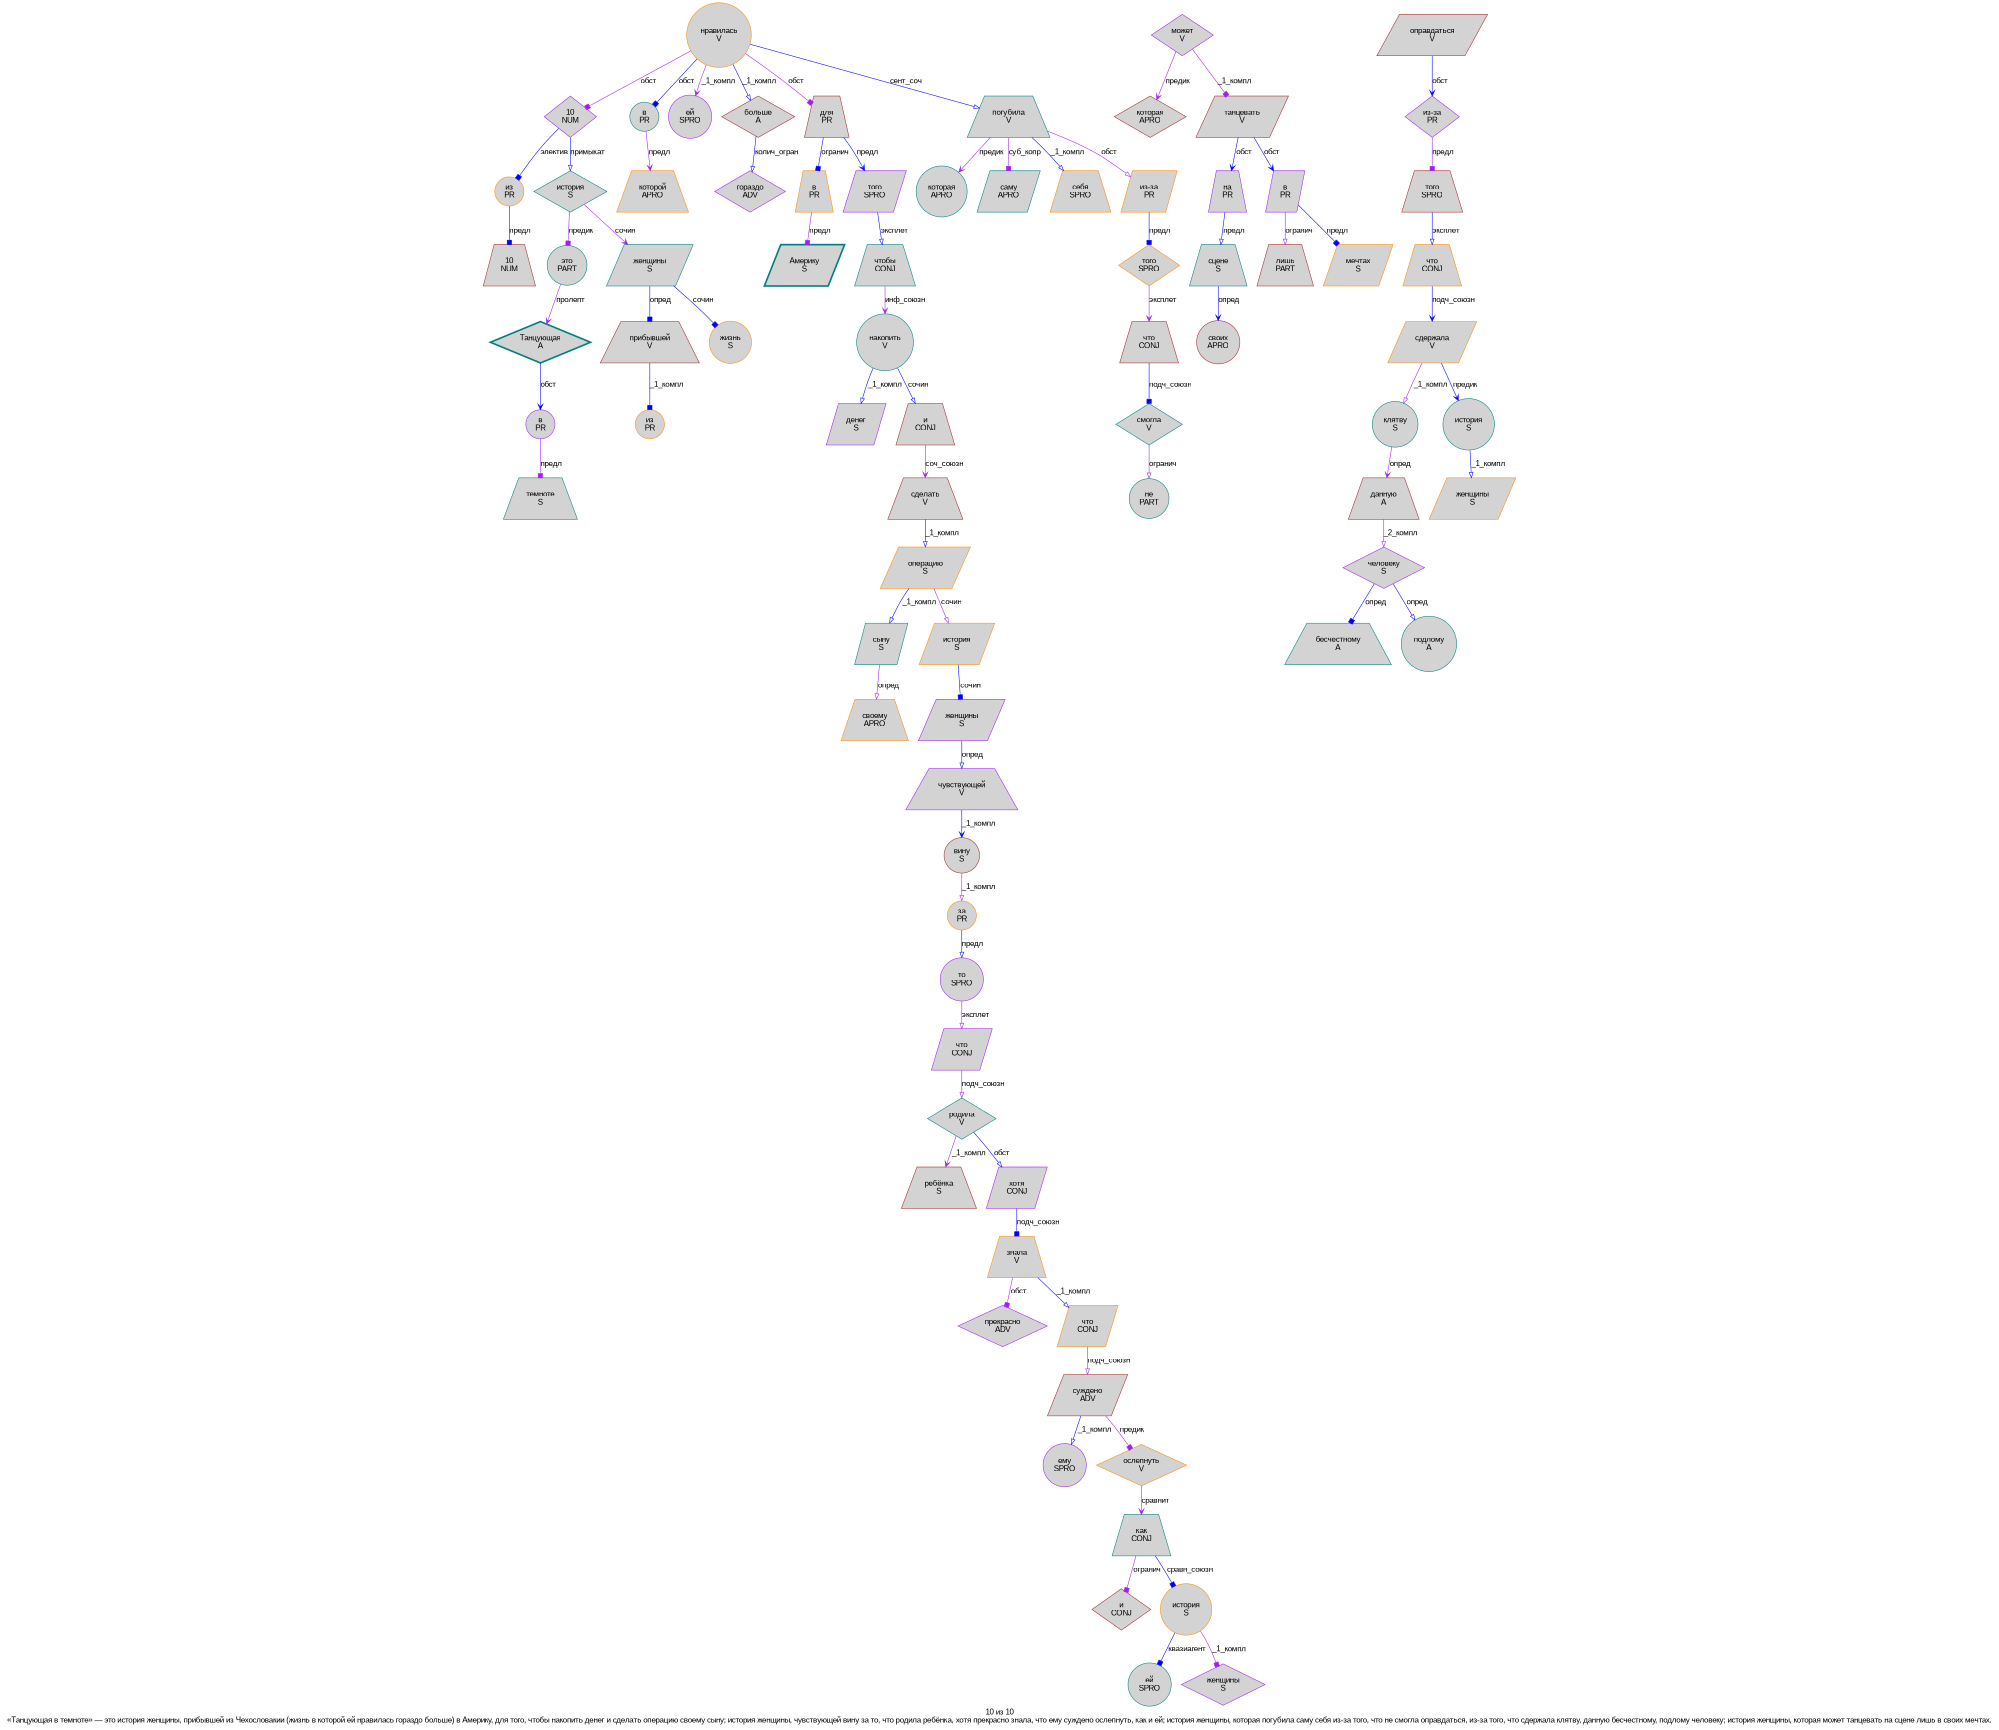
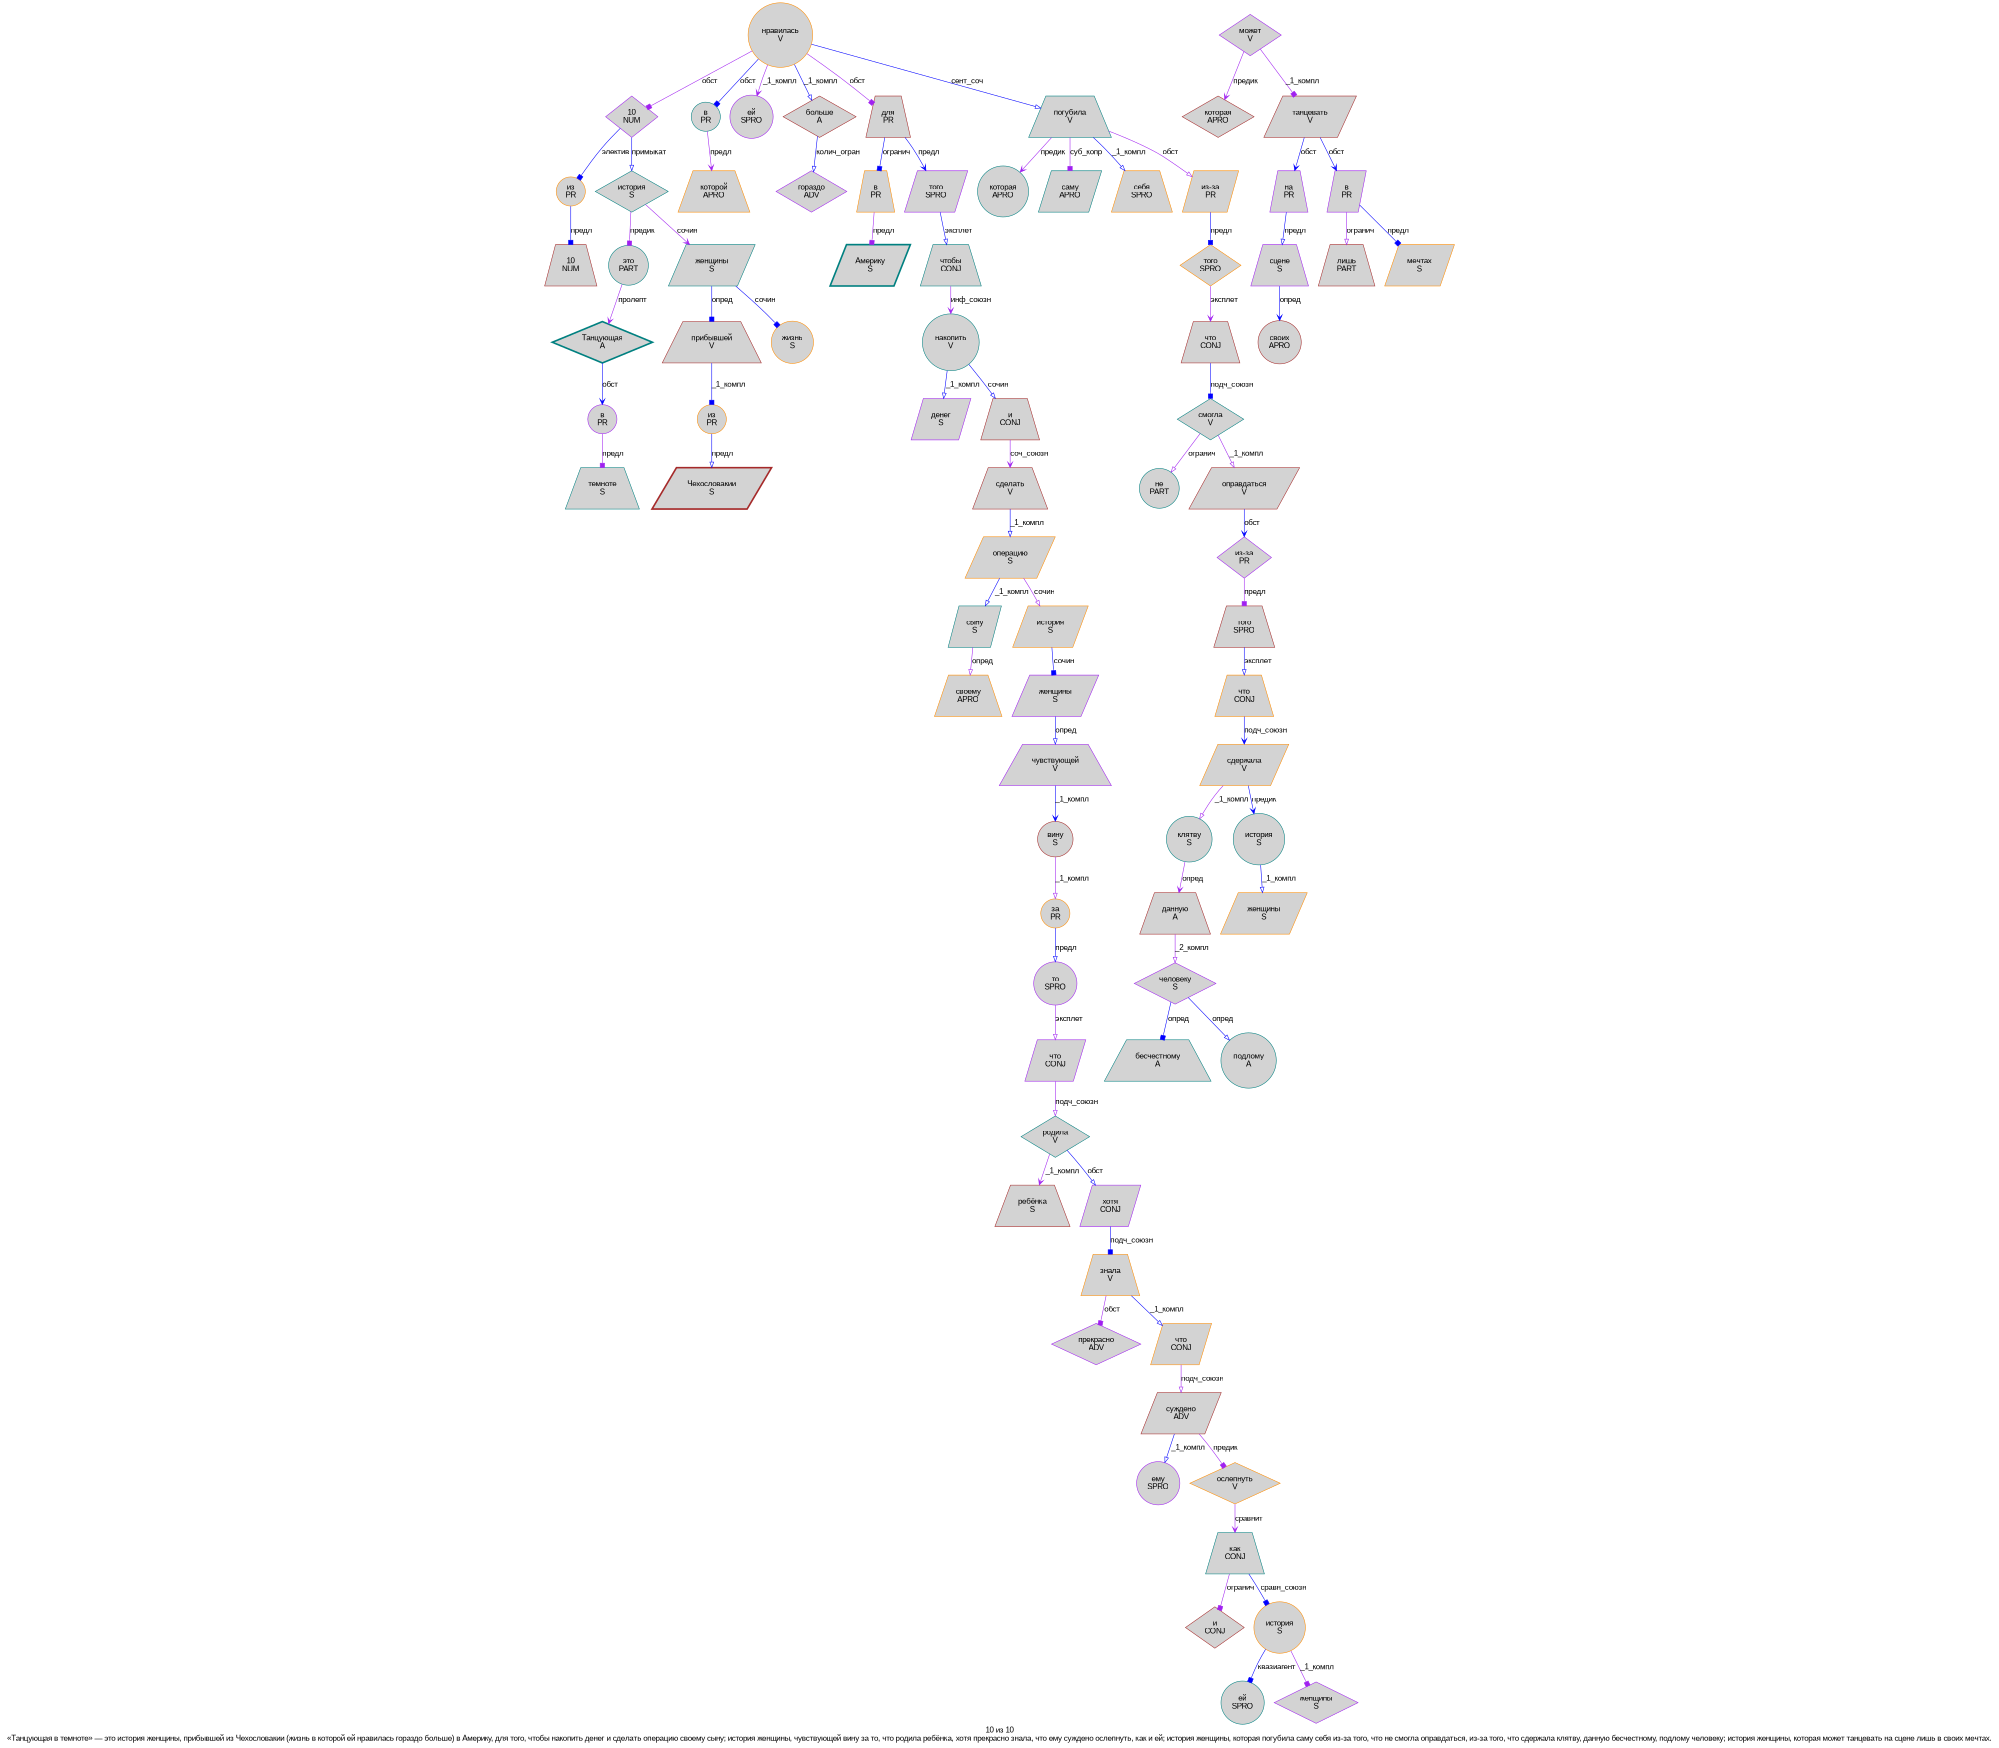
(1218, 265) -> (1280, 265)
none -> (1225, 449)
none -> (712, 488)
